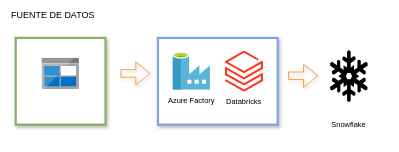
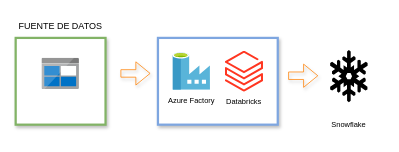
(53, 15) -> (60, 27)
